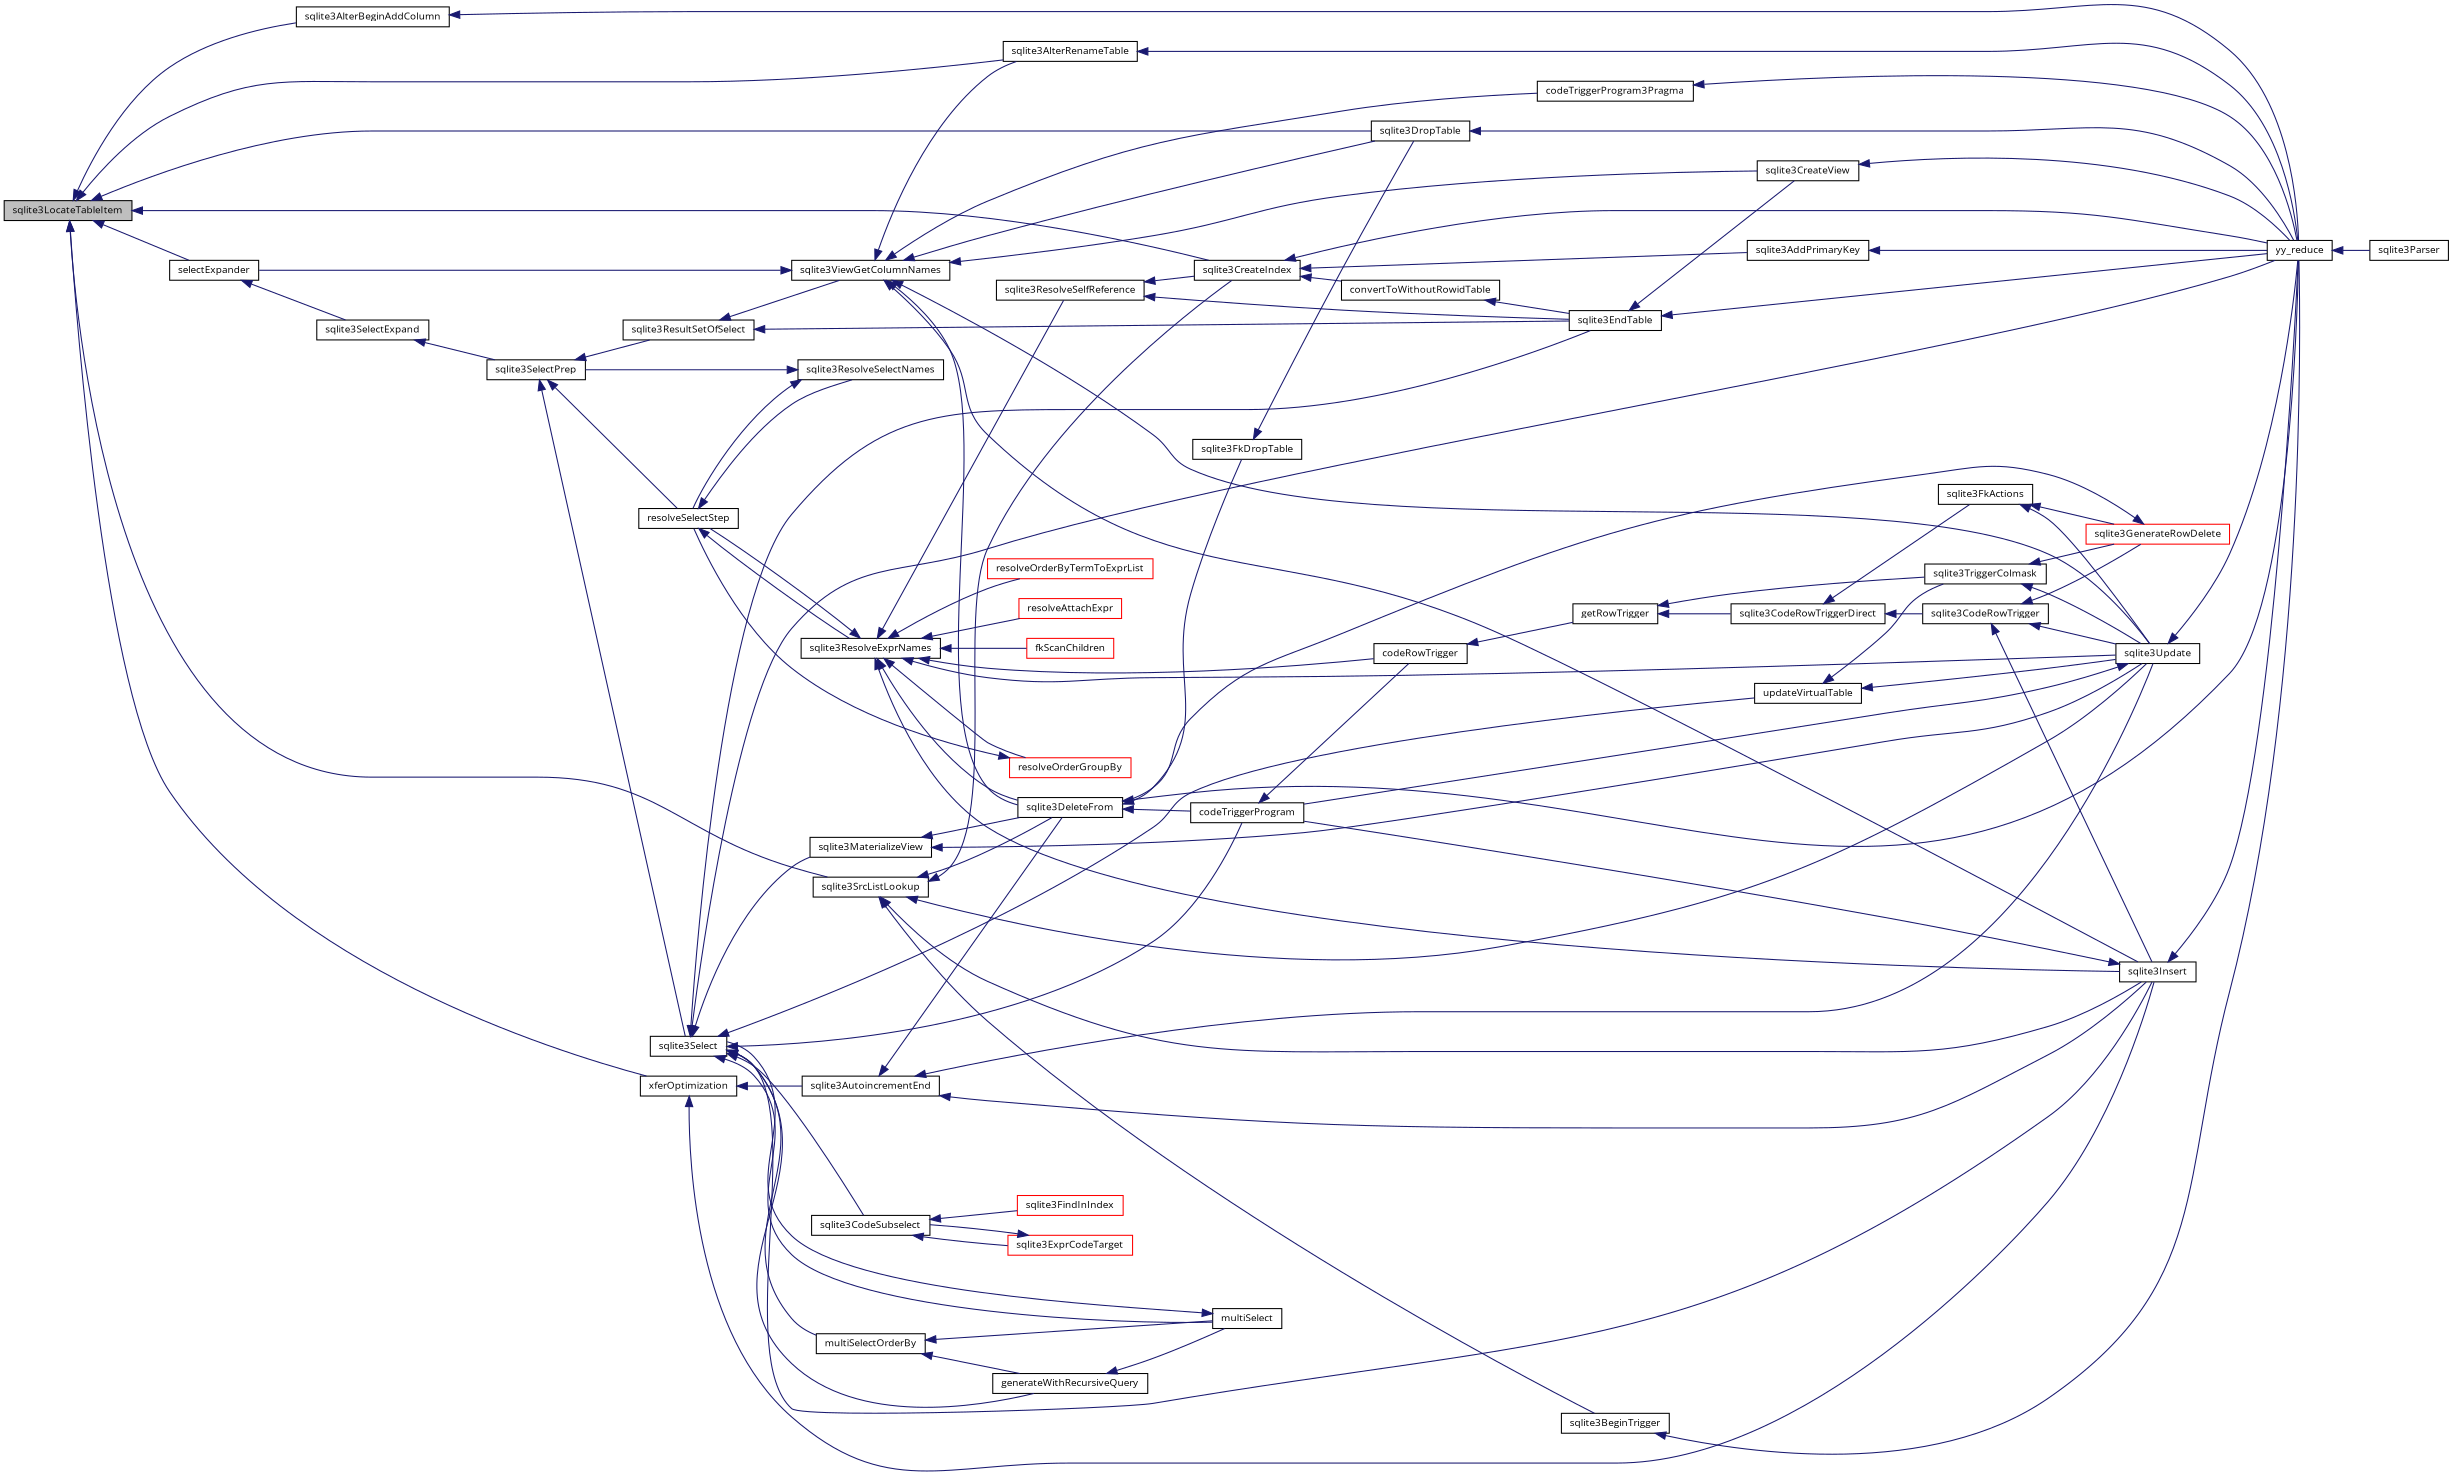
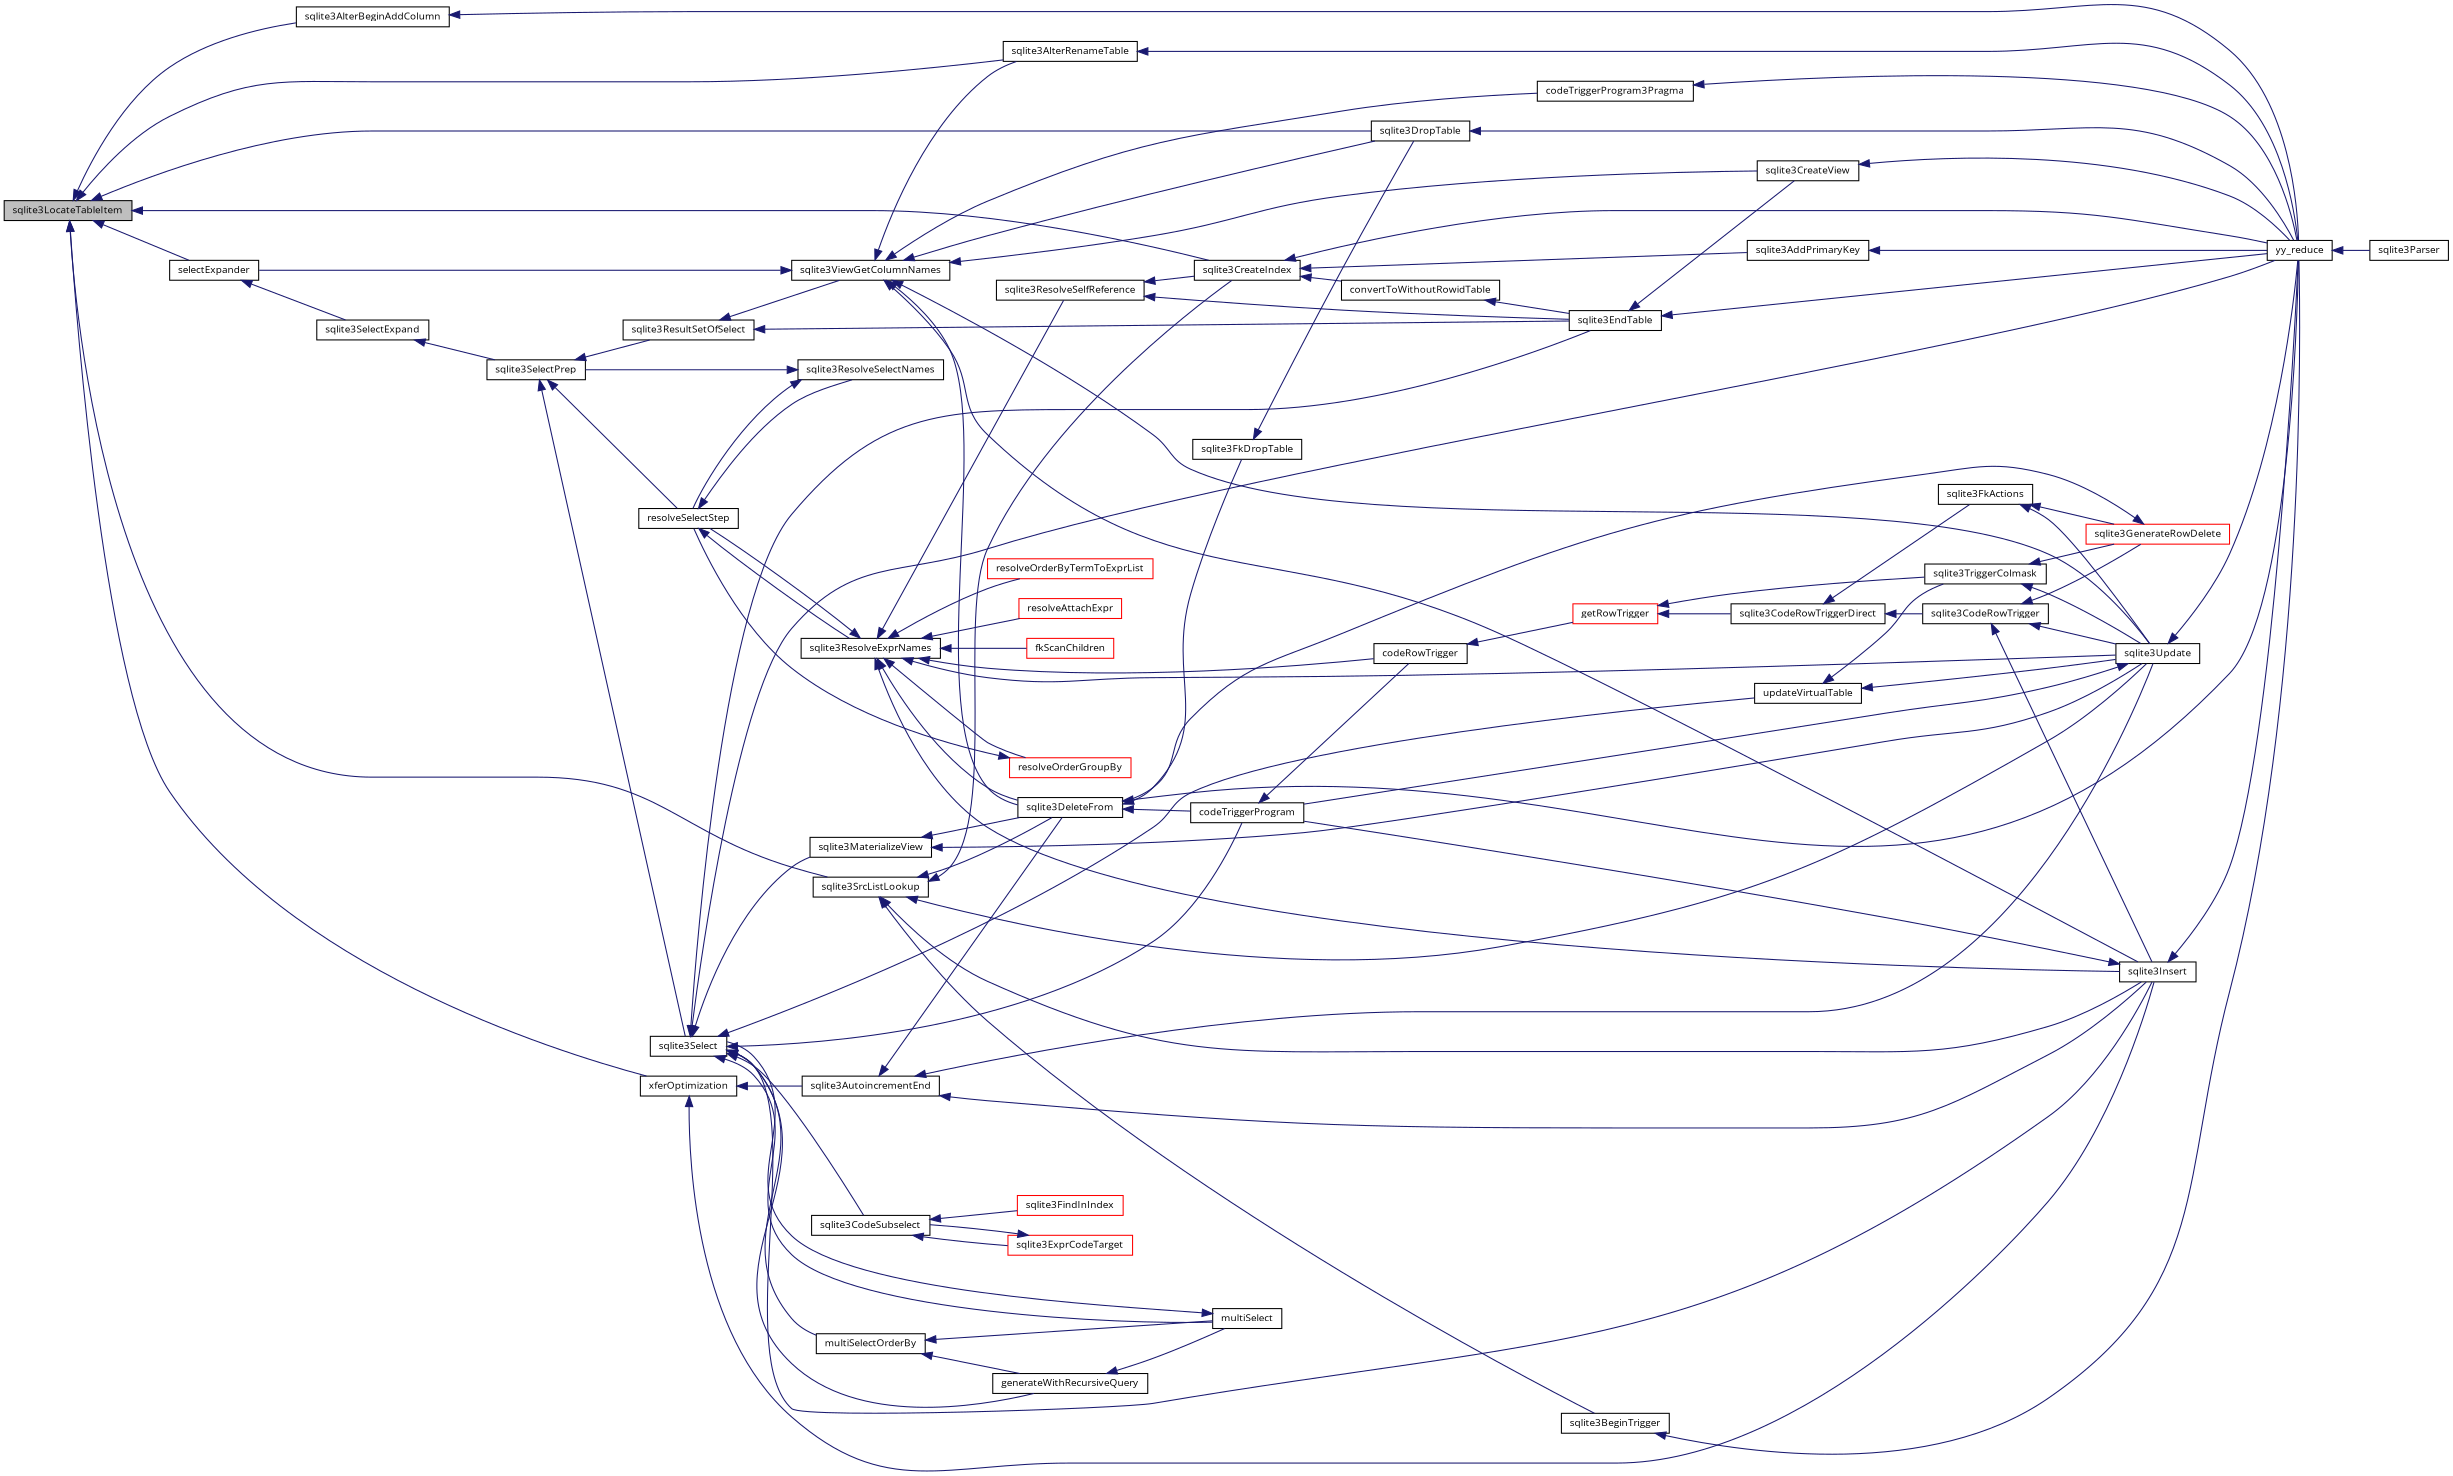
(1615, 614) -> (1615, 614)
